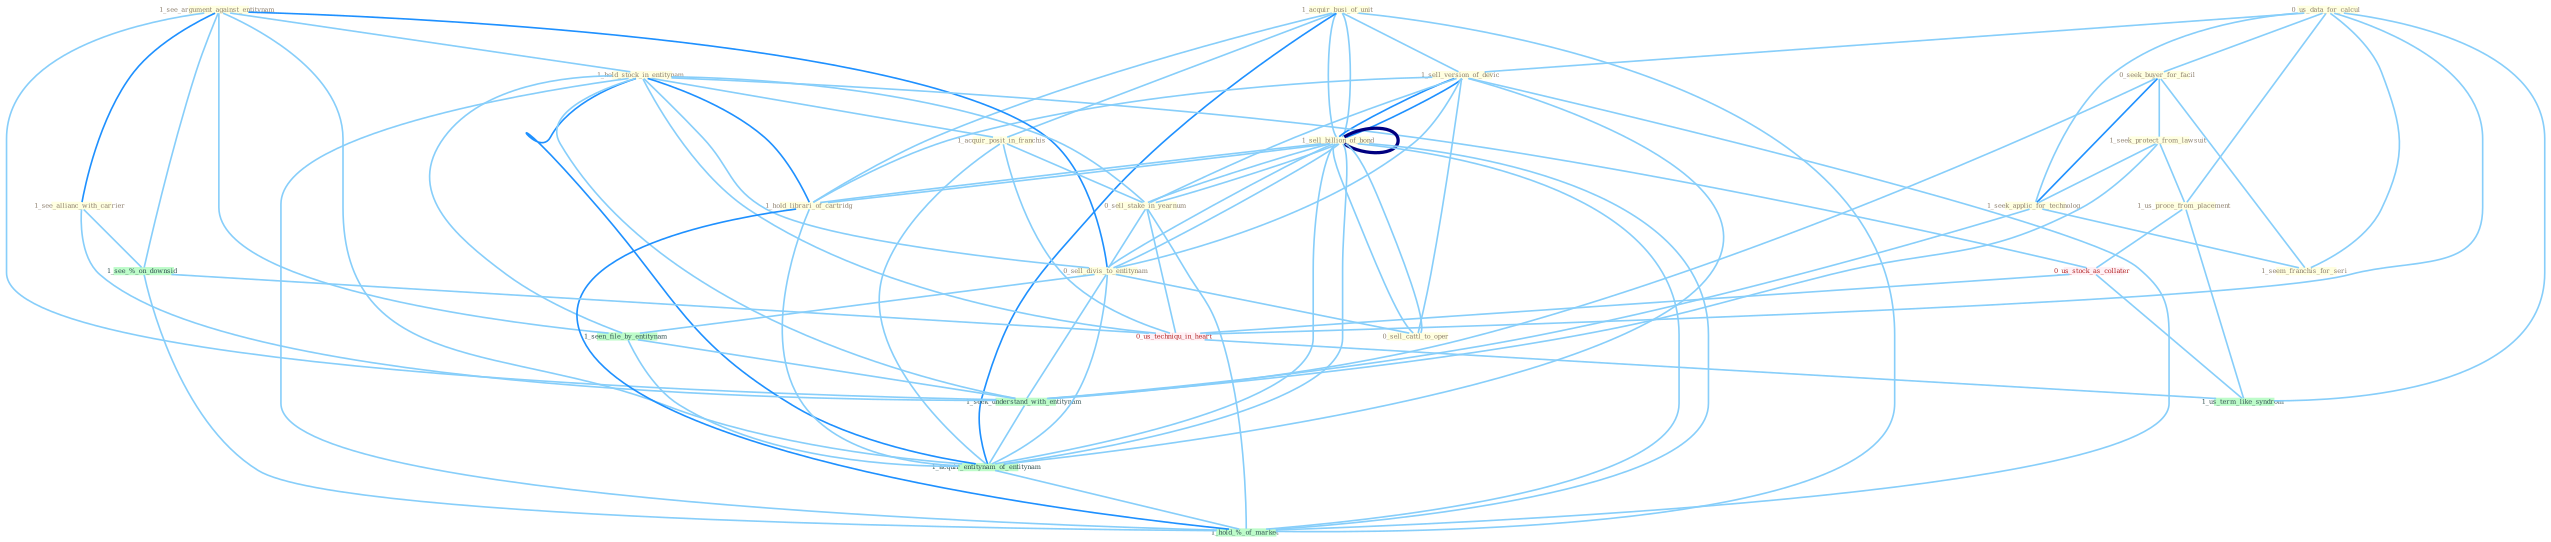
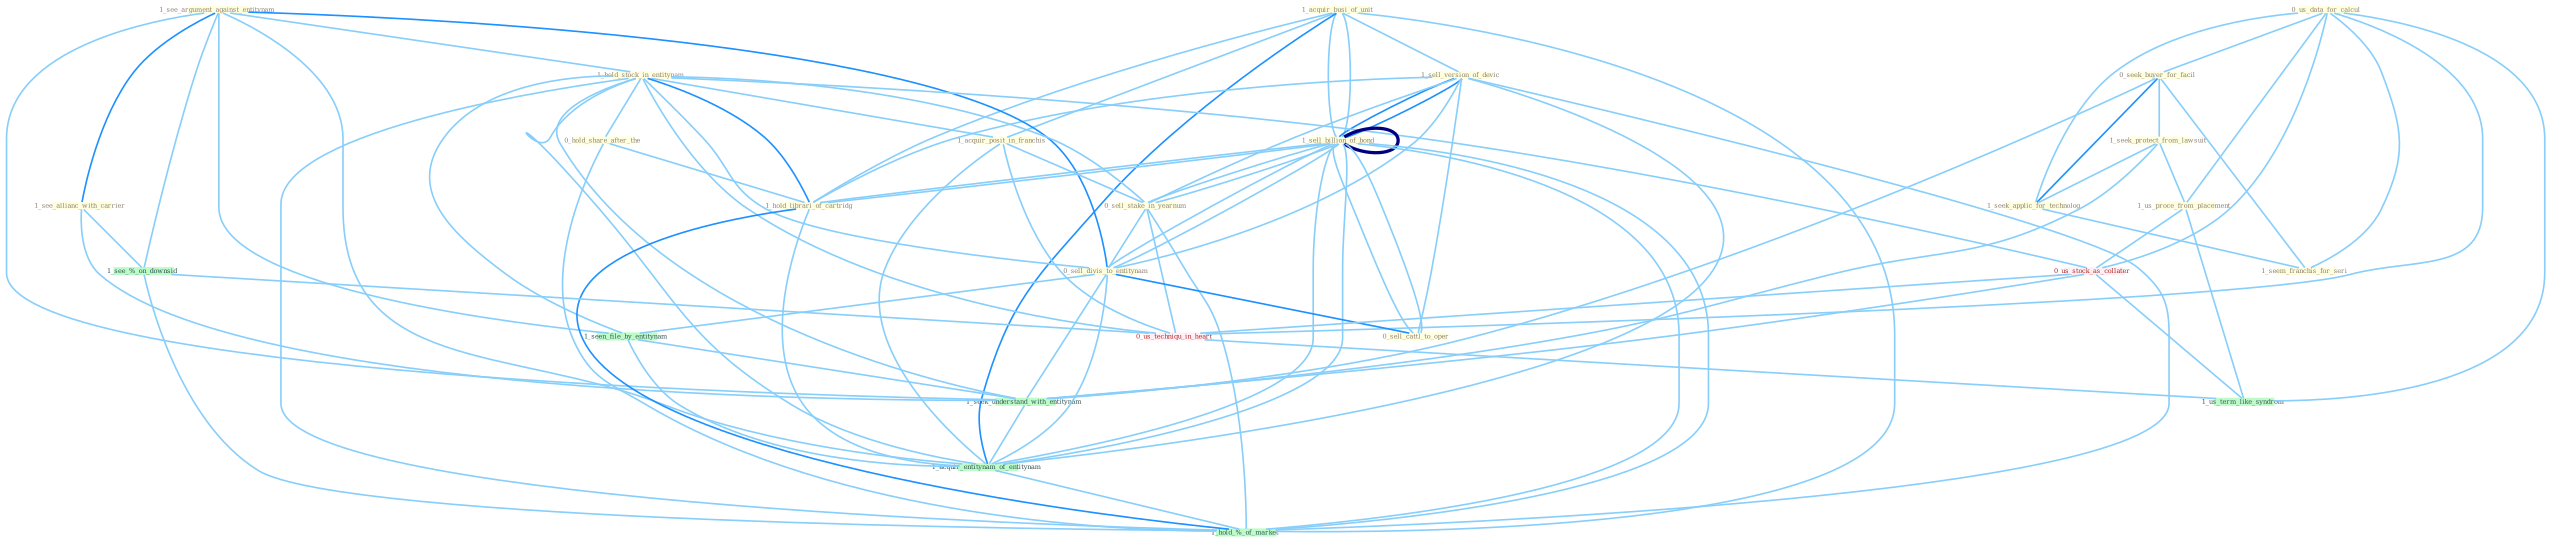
(1894, 42) -> (2256, 179)
none -> (604, 140)
(660, 285) -> (660, 285)
(1262, 304) -> (1262, 304)
(1544, 334) -> (1645, 339)
